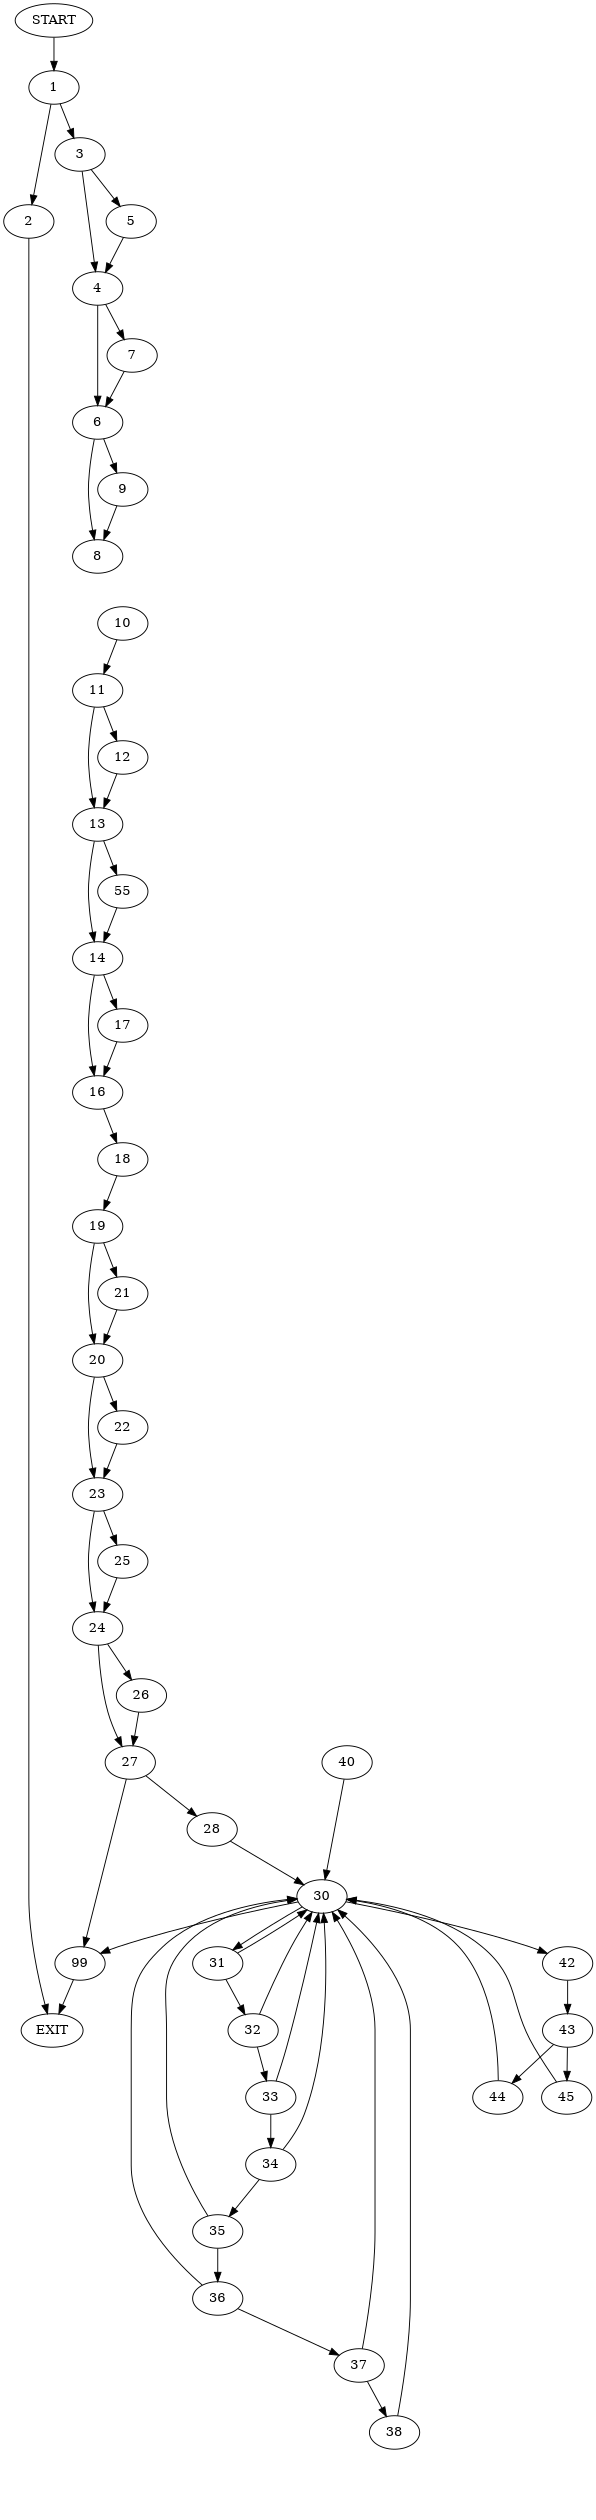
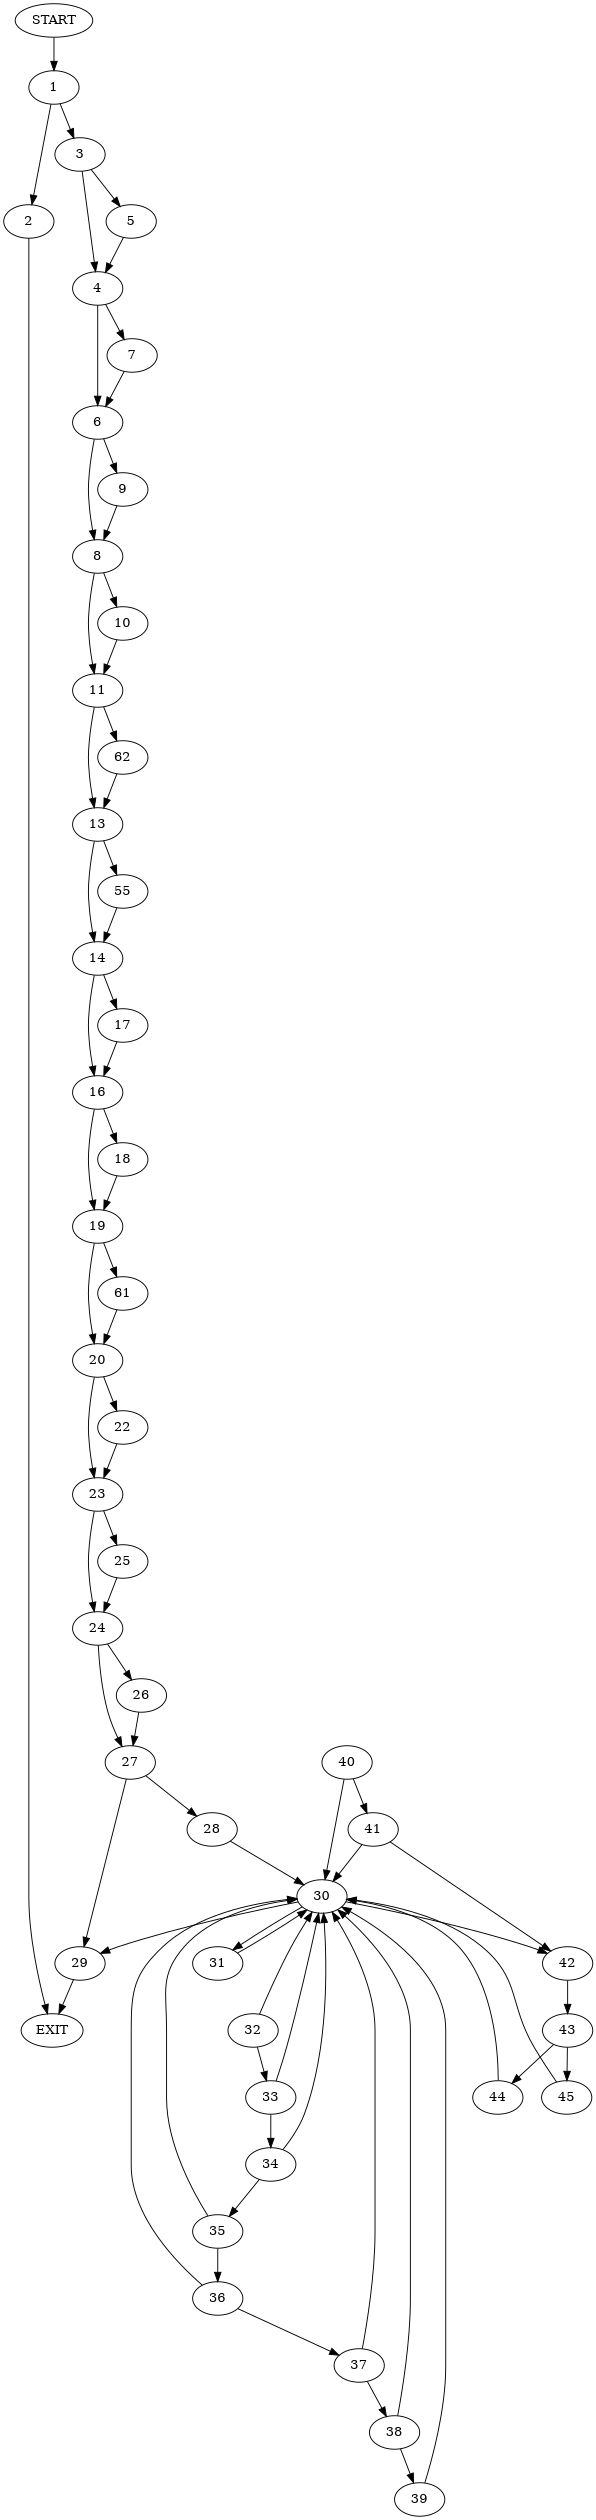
none -> (109, 585)
none -> (89, 619)
(123, 757) -> (123, 757)
none -> (89, 1155)
(123, 1293) -> (123, 1293)
none -> (373, 1829)
(80, 1963) -> (80, 1963)
(233, 1993) -> none
none -> (420, 2499)
